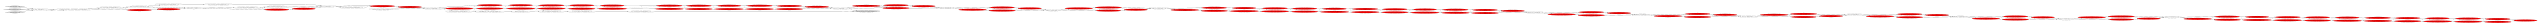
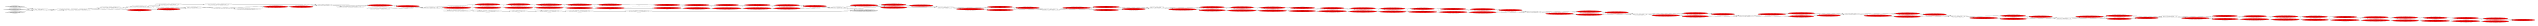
(277, 7) -> none
